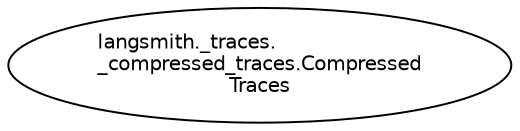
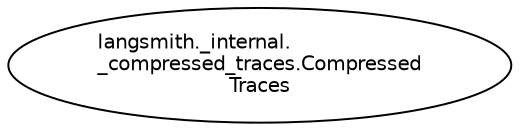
(260, 65) -> (260, 65)
